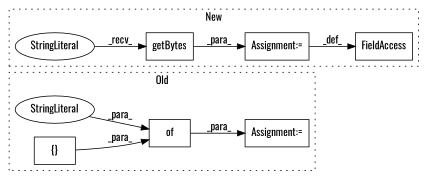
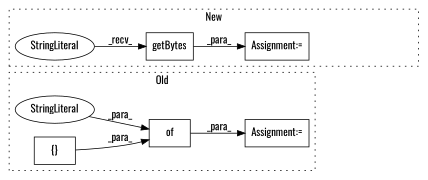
(384, 46) -> none
